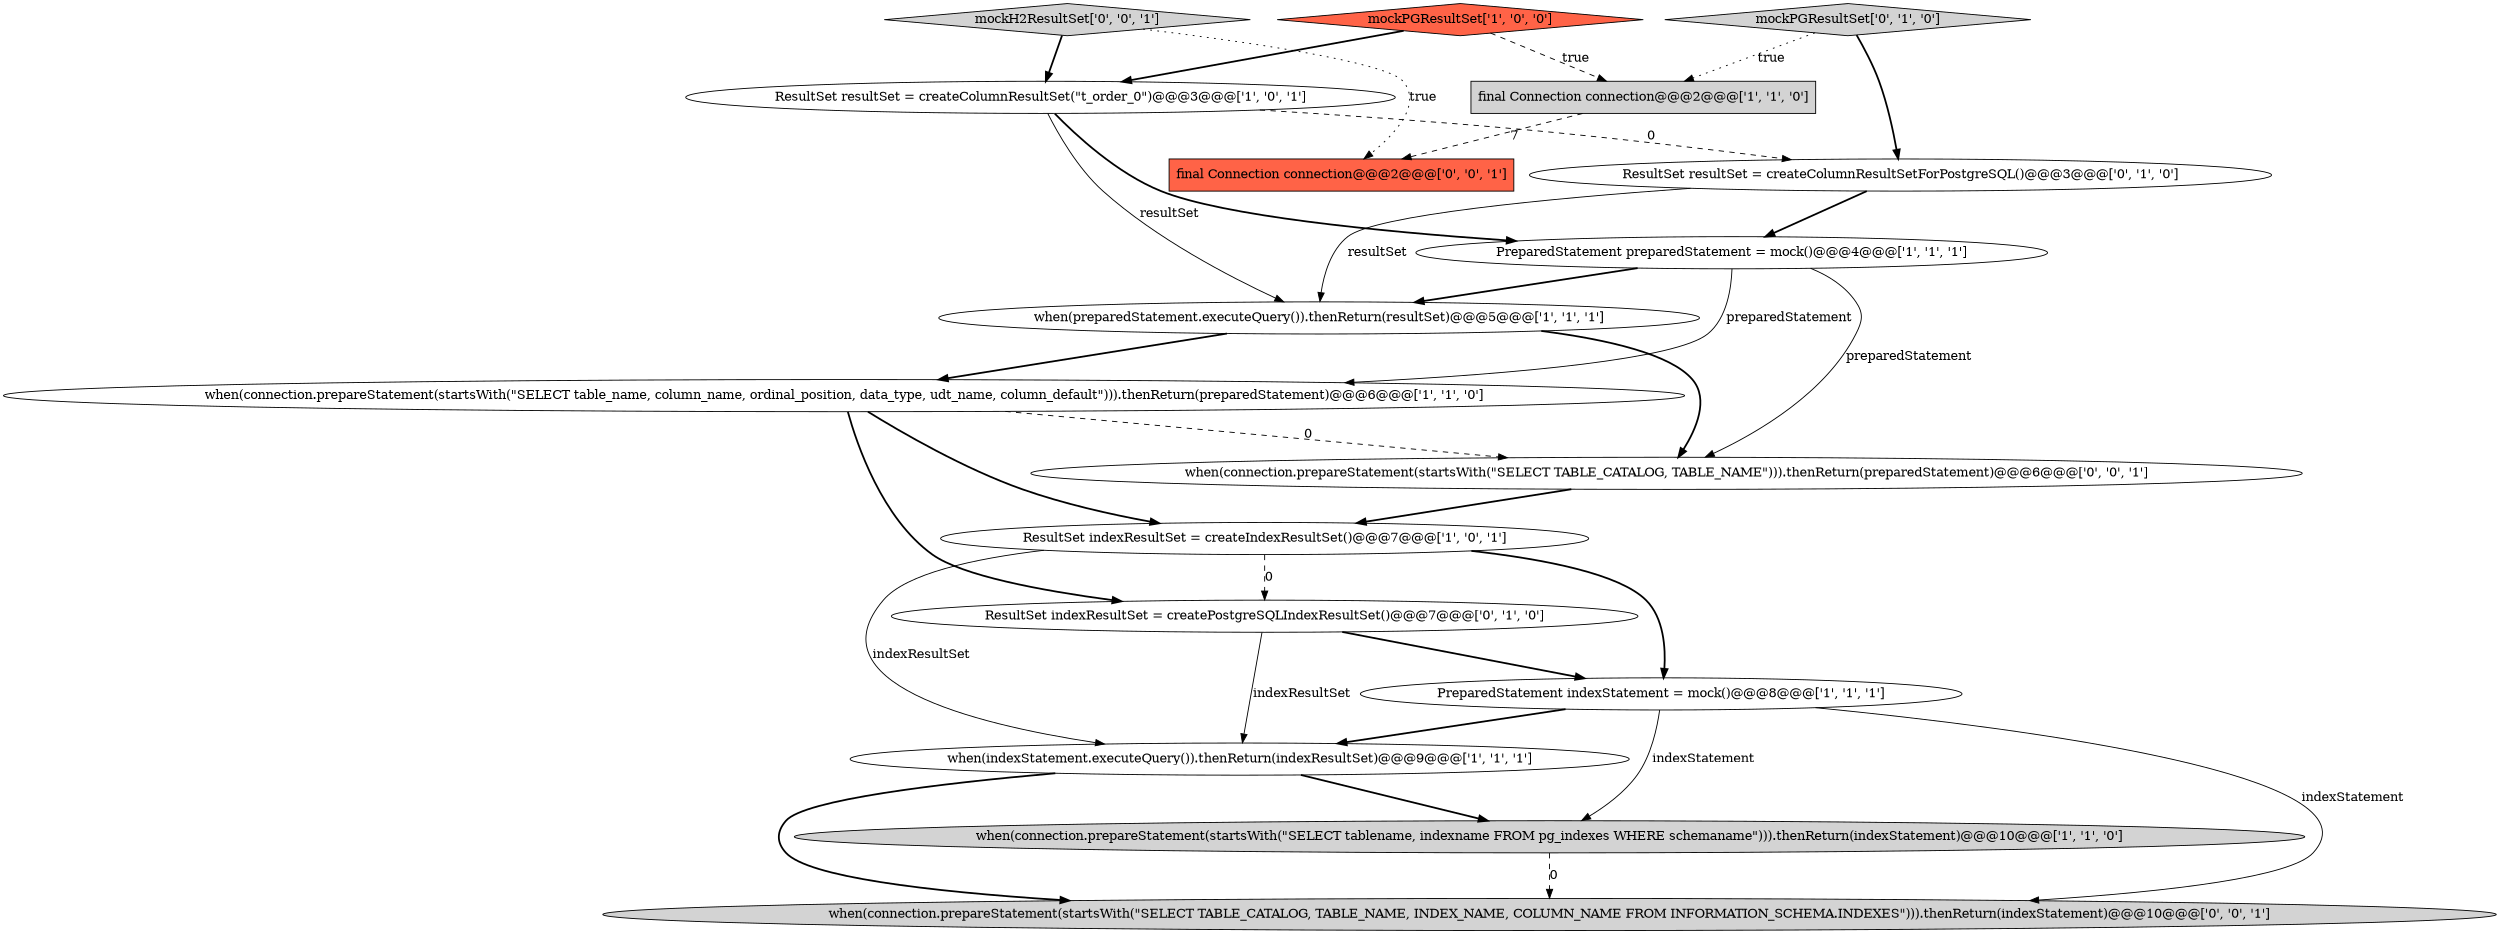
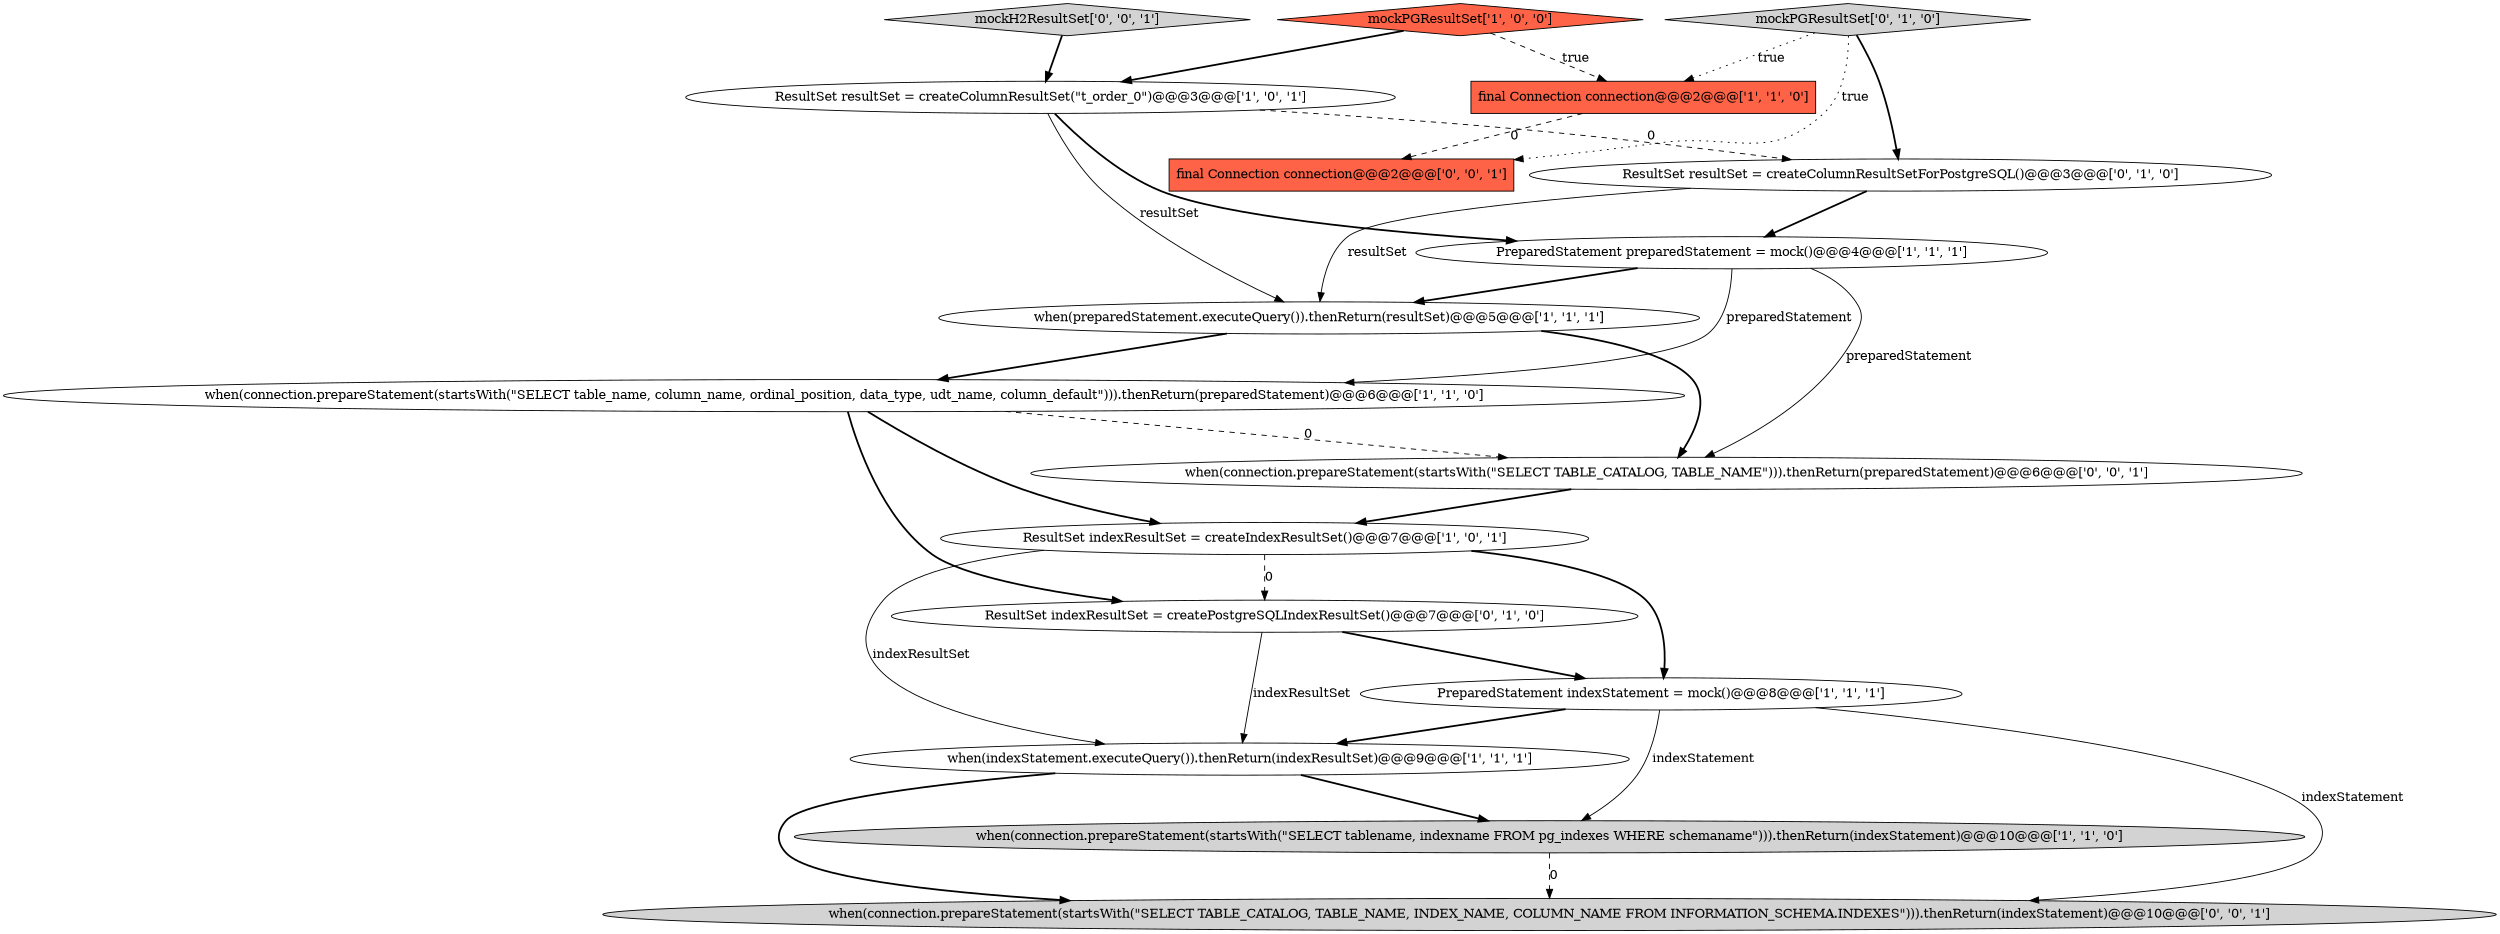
(1318, 55) -> (1719, 142)
(1643, 97) -> (1643, 97)
(1515, 136) -> (1515, 136)
